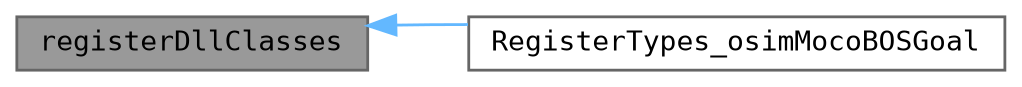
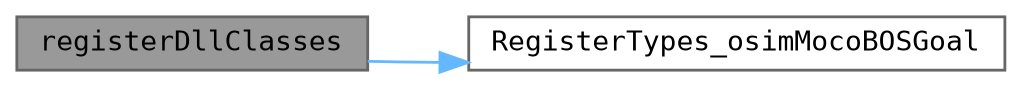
(432, 25) -> (404, 62)
